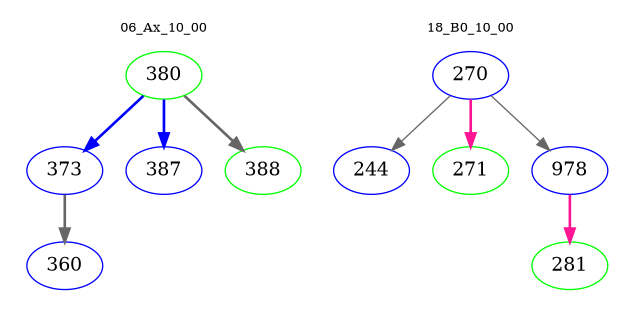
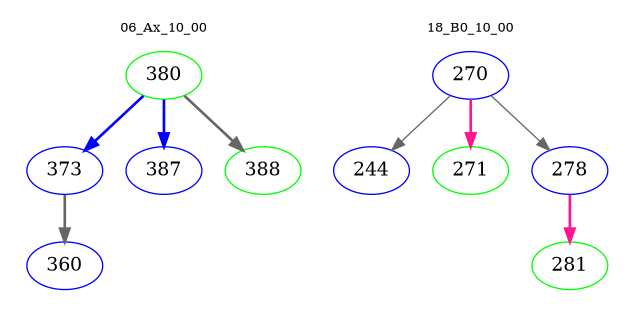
(570, 171) -> (570, 171)
